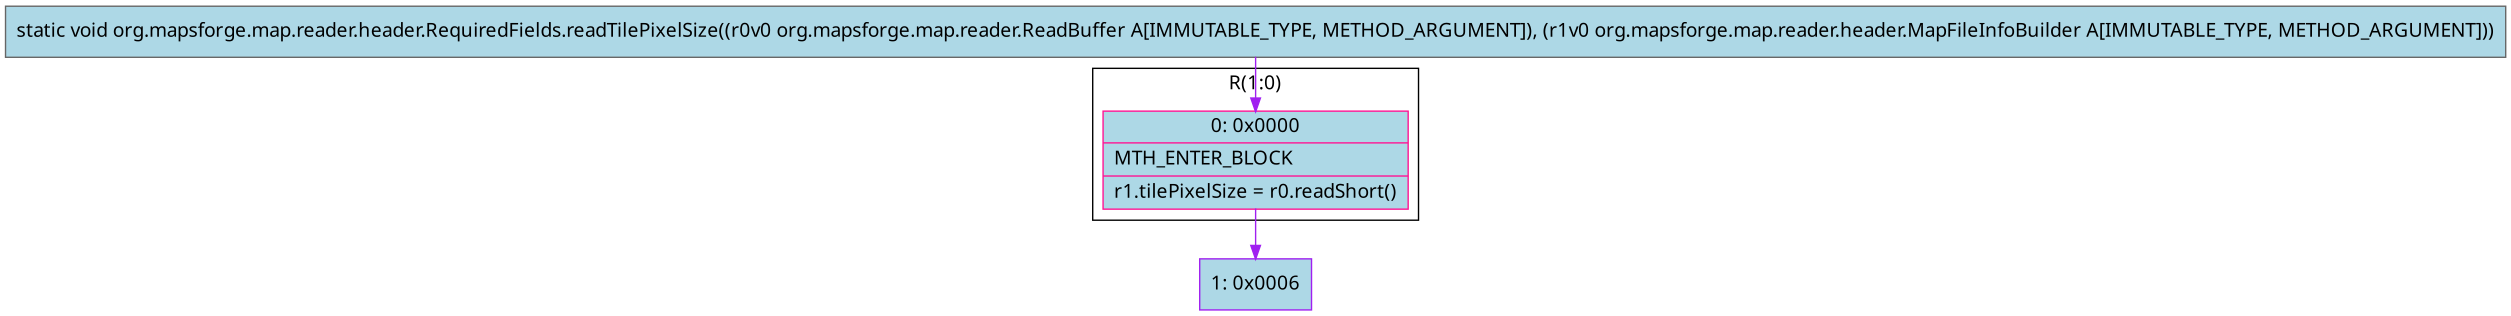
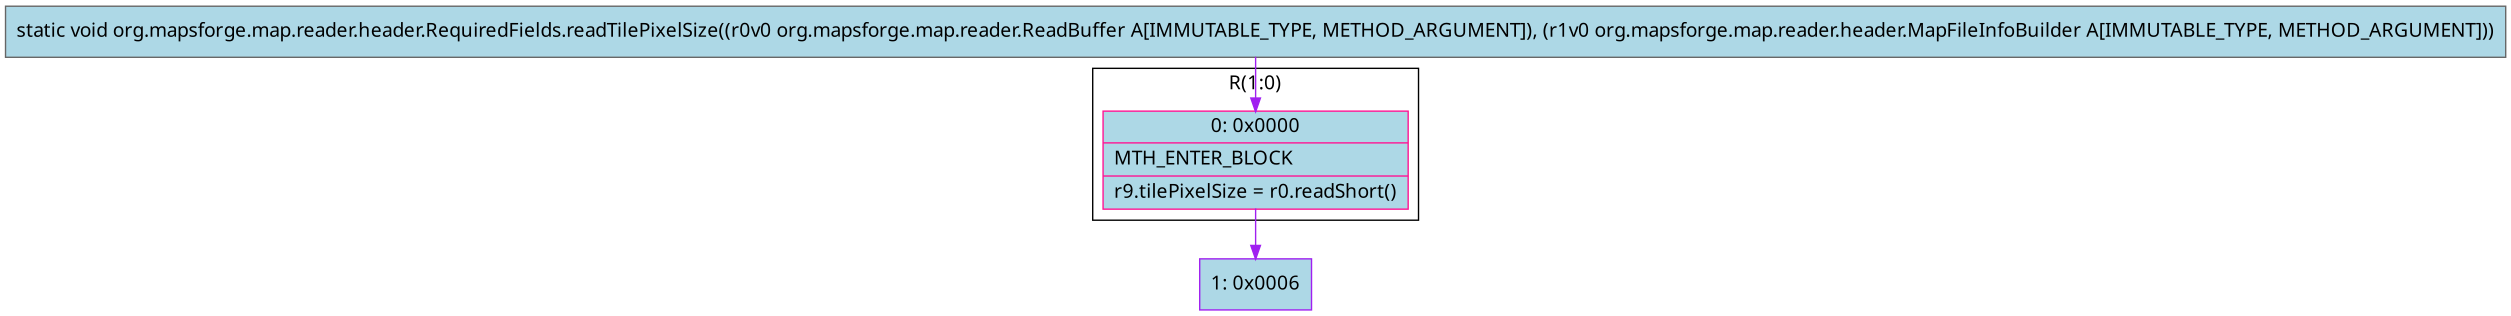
(1256, 192) -> (1256, 192)
